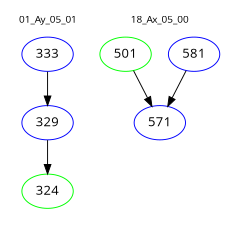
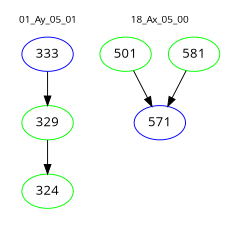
(194, 54) -> (194, 54)
(48, 123) -> (48, 123)
